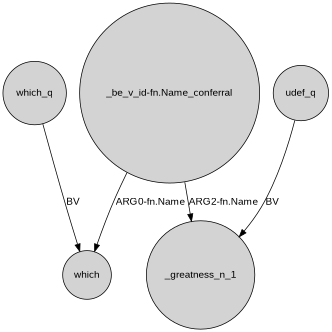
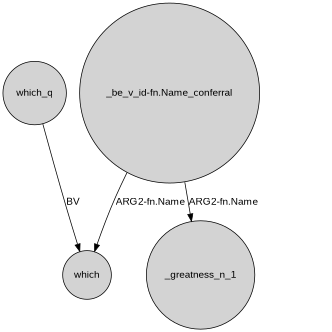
(301, 93) -> none
(150, 202) -> (150, 202)
